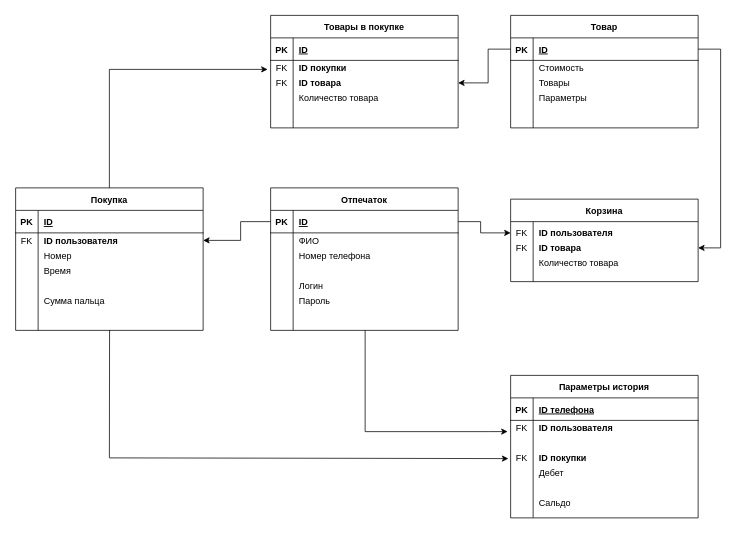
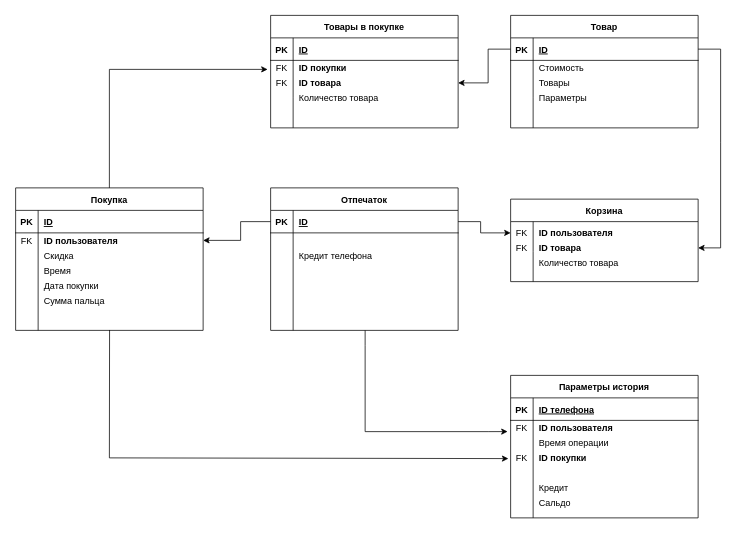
(375, 240) -> none
(56, 256) -> (59, 256)
(333, 256) -> (335, 256)
none -> (120, 285)
(375, 285) -> none
(375, 300) -> none
none -> (615, 443)
(615, 473) -> none
none -> (615, 488)
